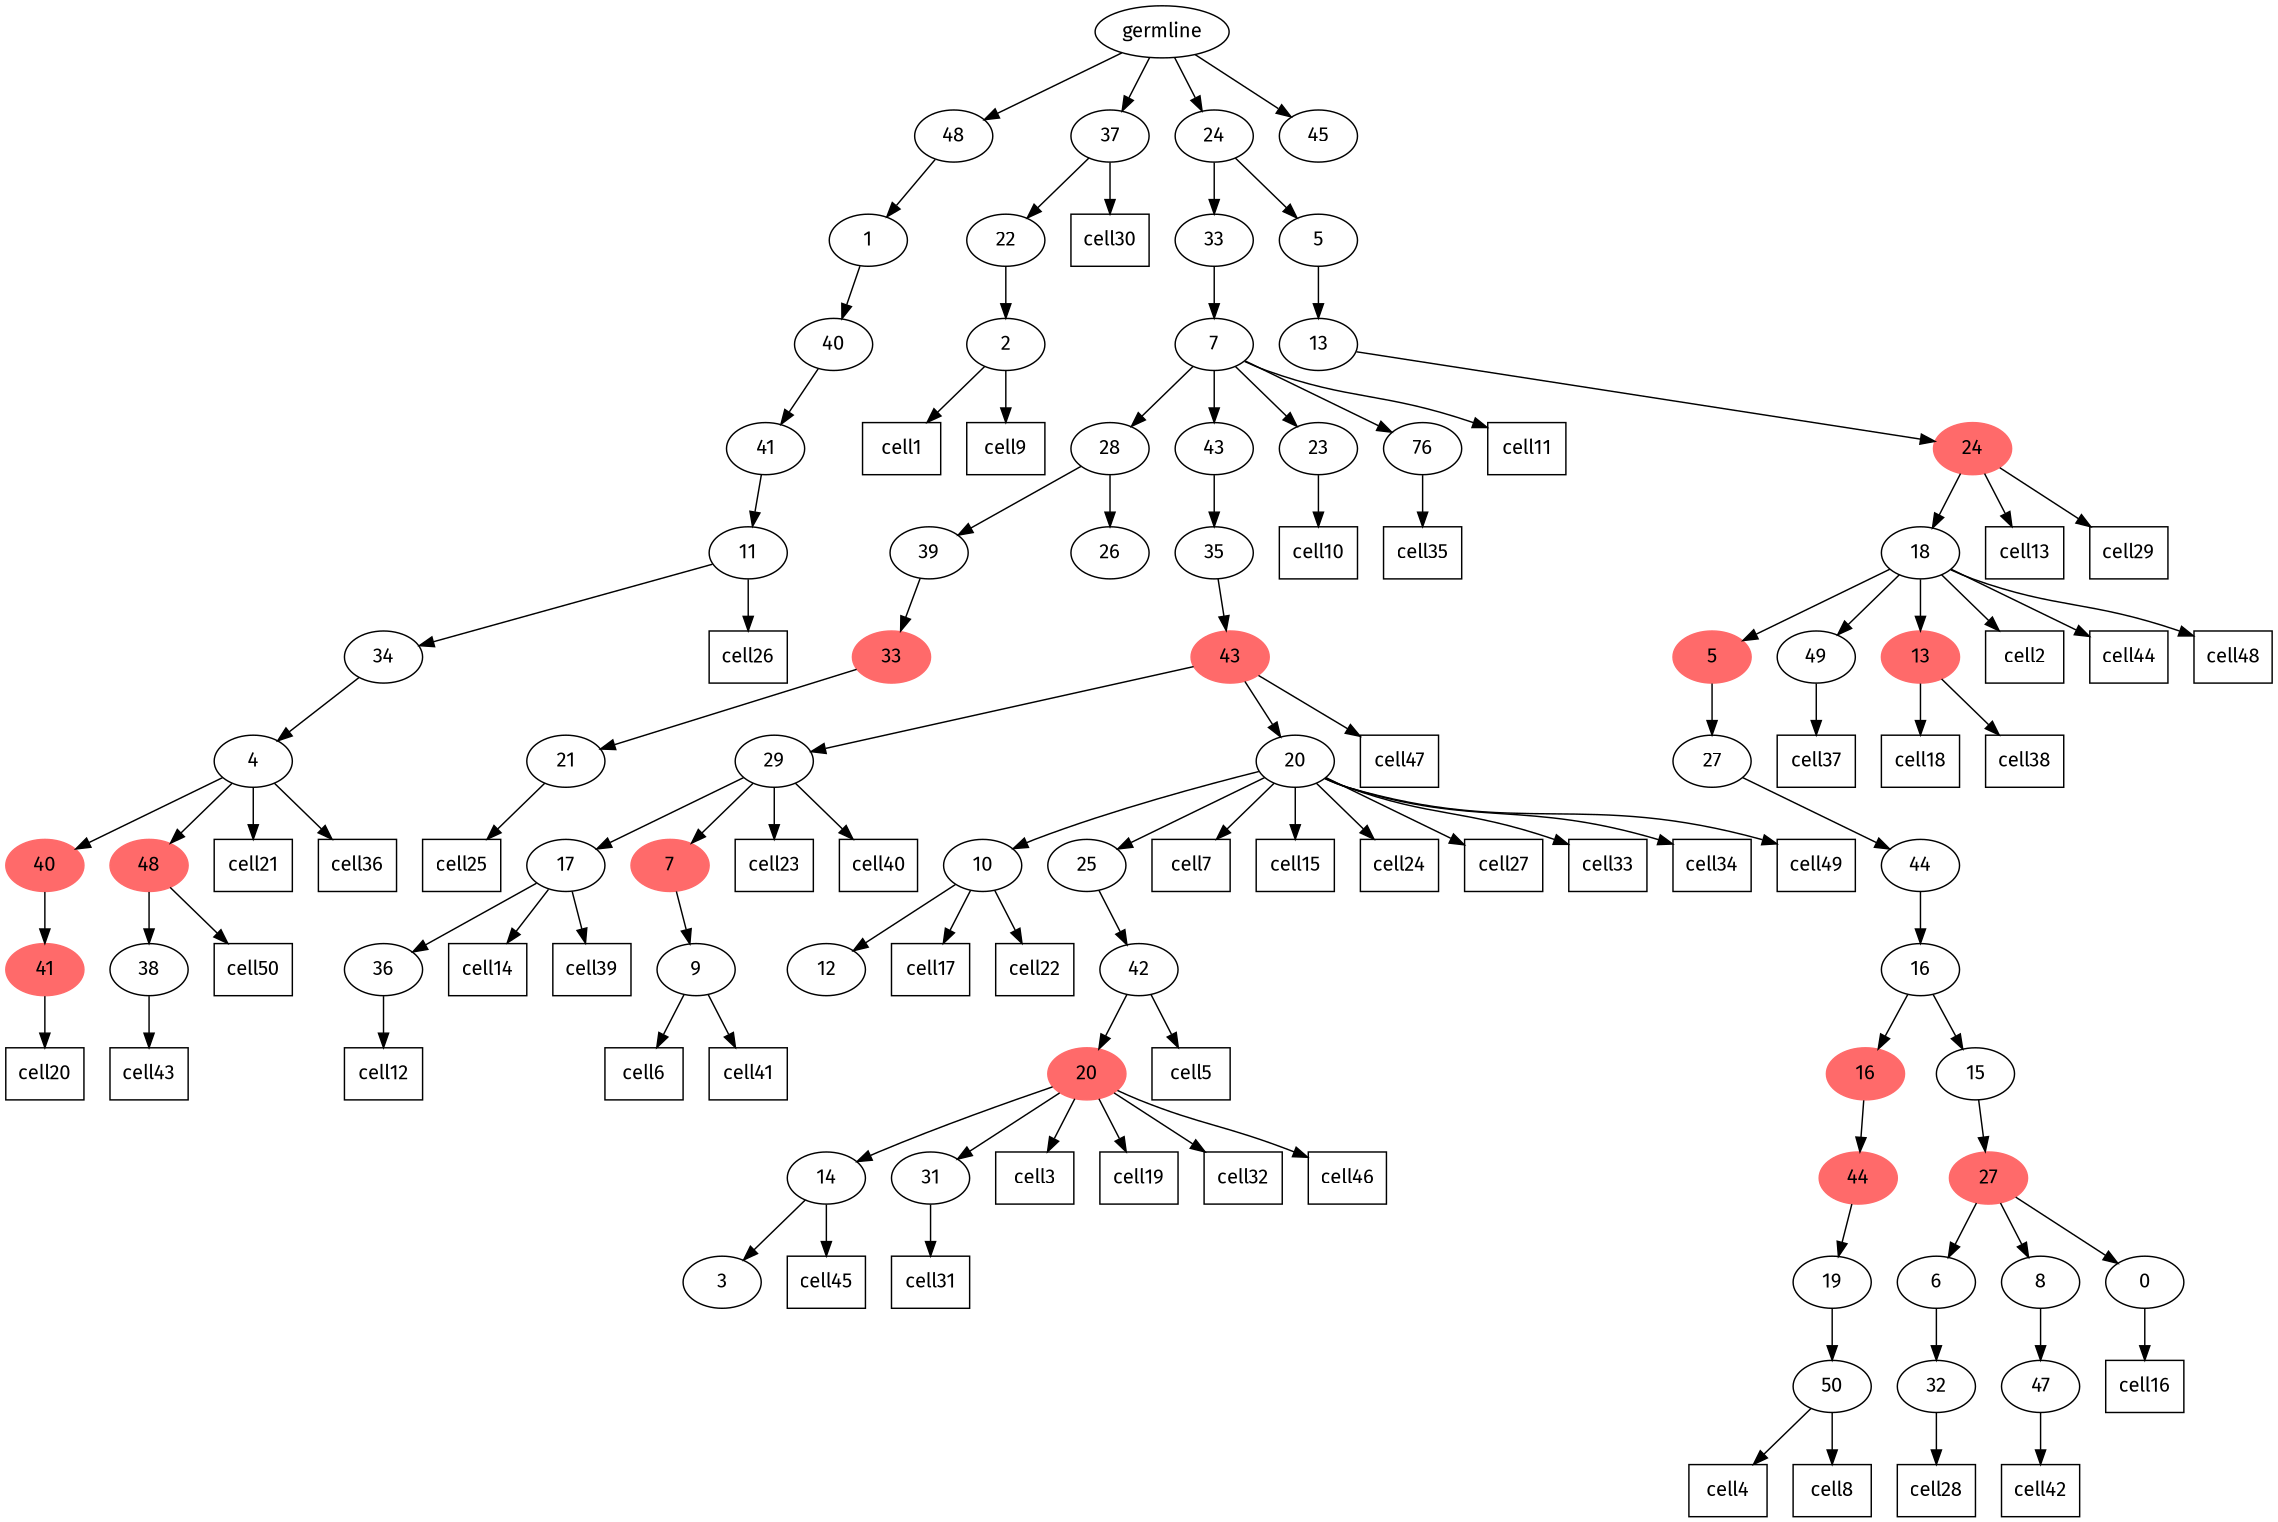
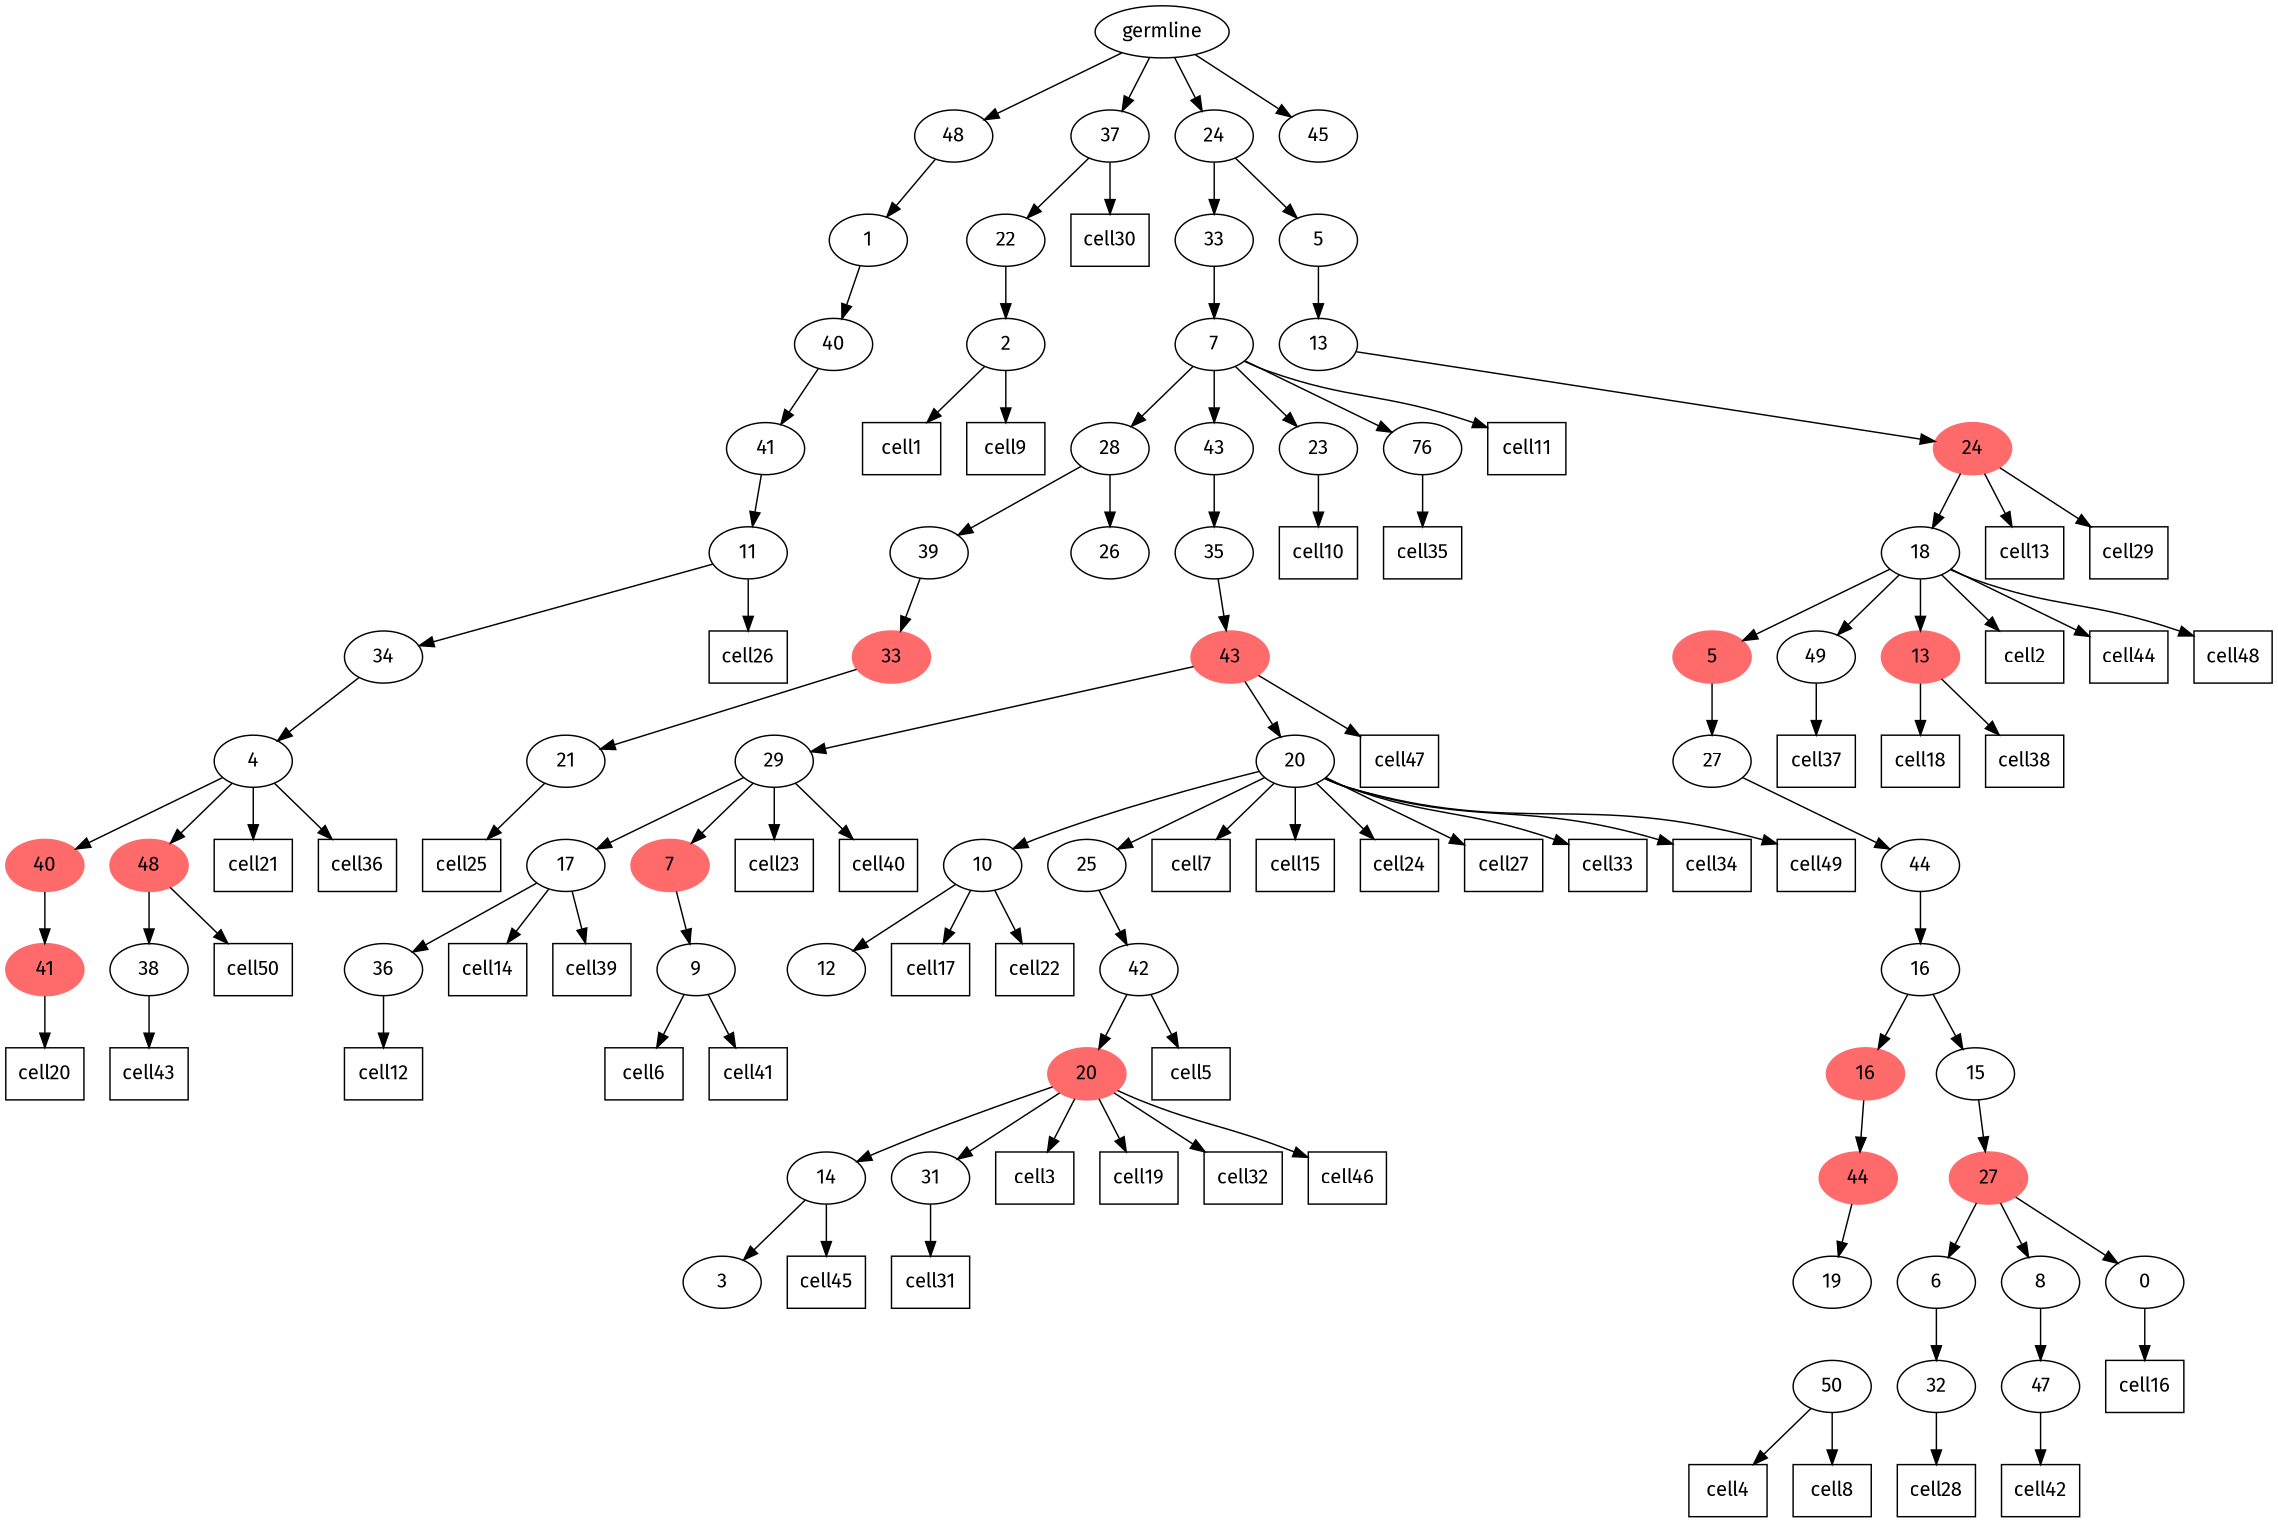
(1832, 1327) -> none
